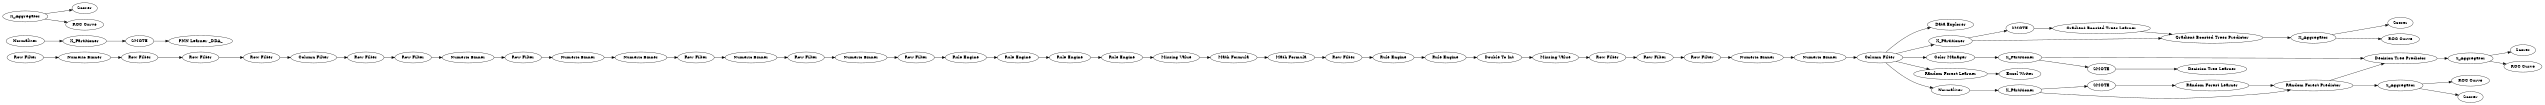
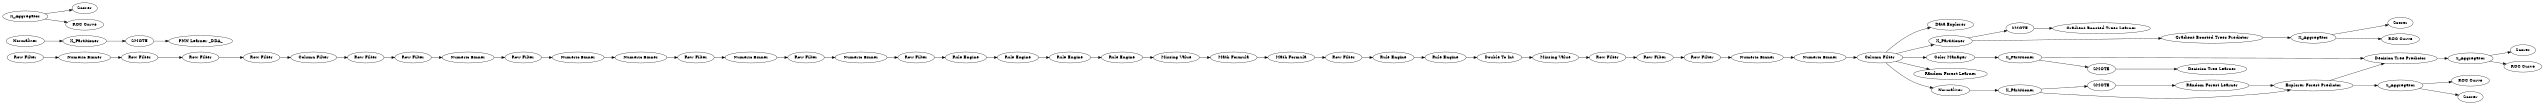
(2155, 33) -> none
(2020, 74) -> none
(2313, 85) -> (2313, 85)
